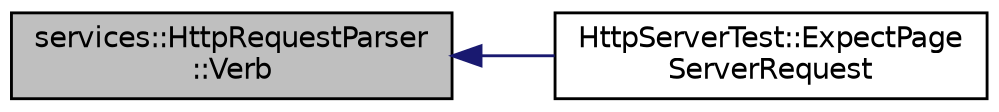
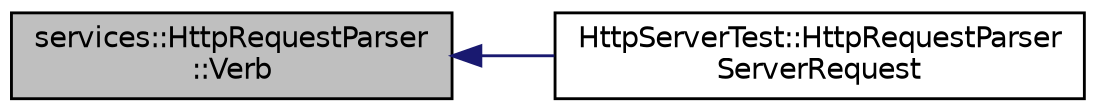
(771, 56) -> (820, 56)
